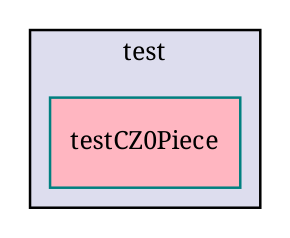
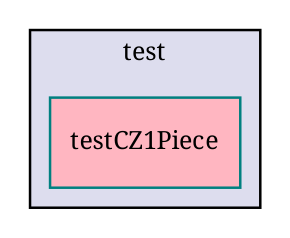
(145, 143) -> (145, 143)
